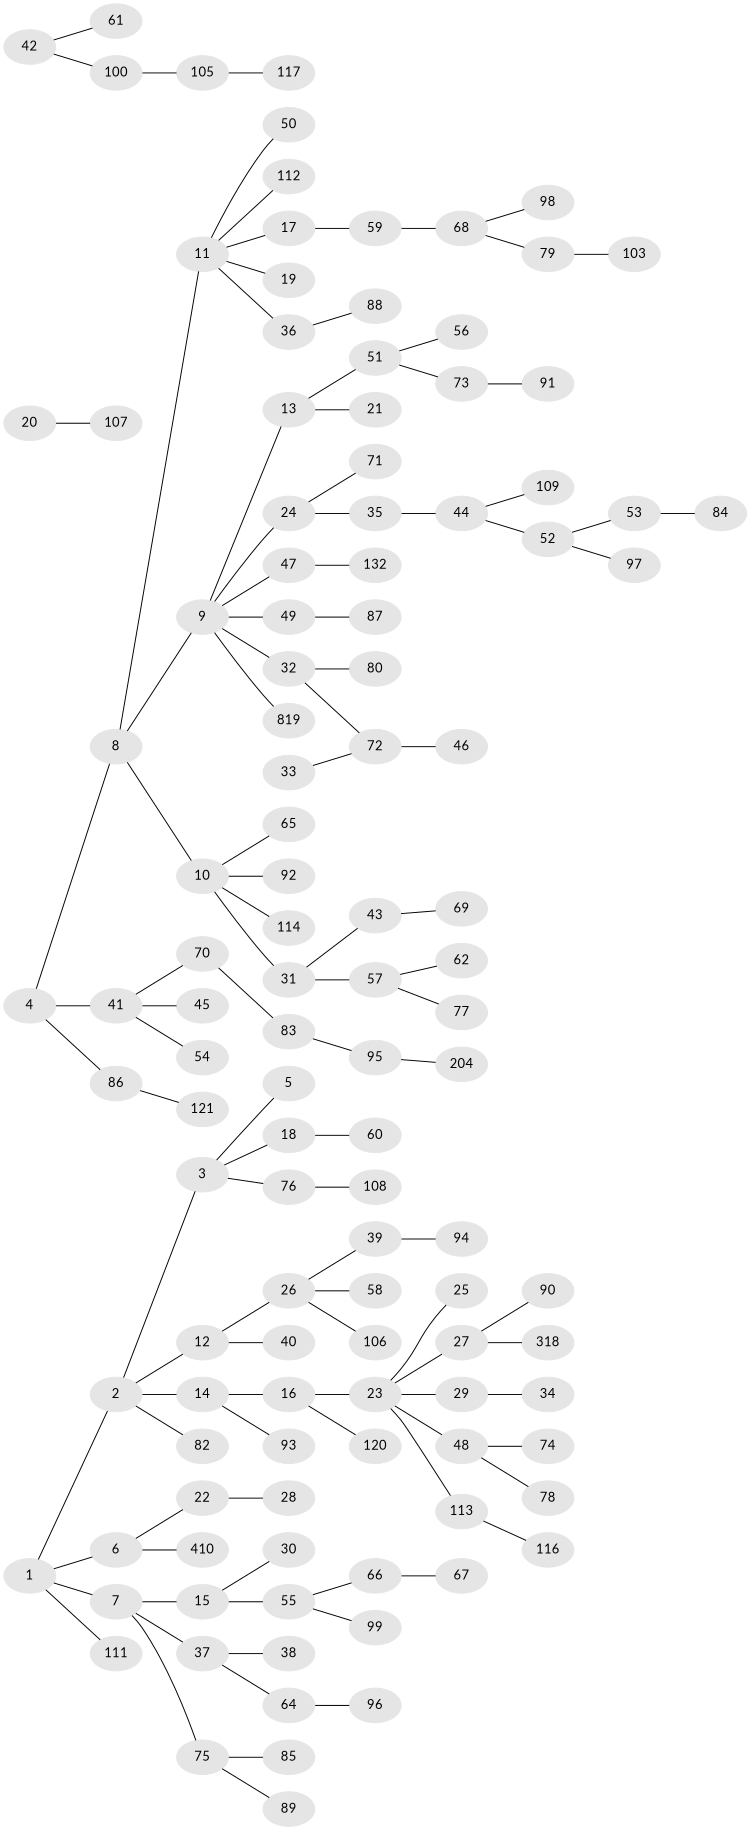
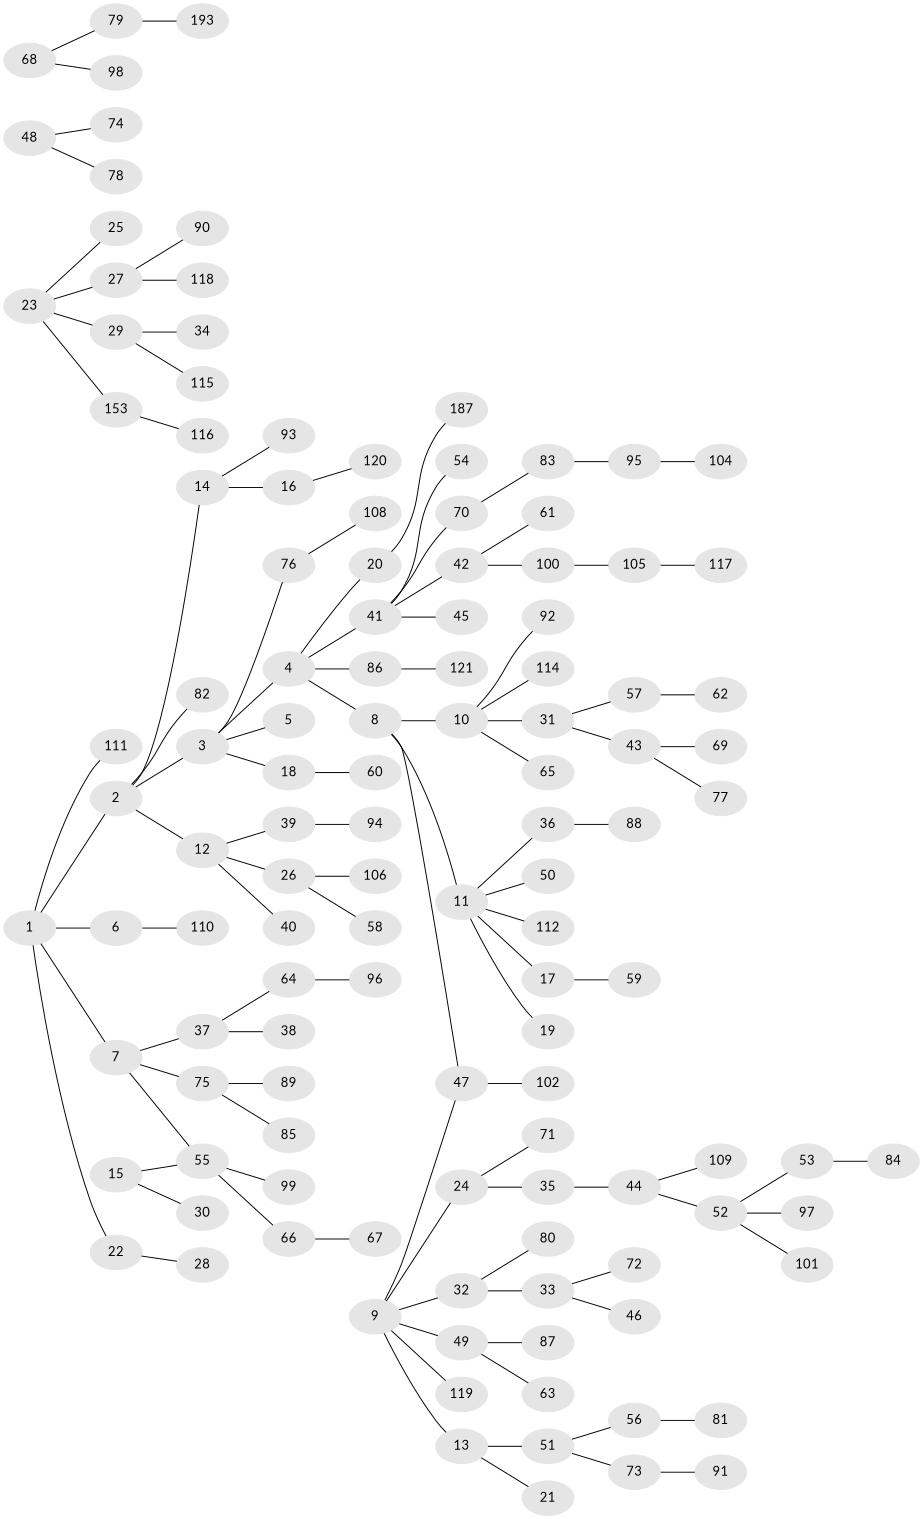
(419, 228) -> none
(634, 254) -> (203, 21)
none -> (203, 384)
(116, 423) -> (462, 410)
(375, 565) -> (548, 1084)
none -> (418, 591)
none -> (329, 616)
(159, 682) -> (430, 898)
none -> (246, 708)
(332, 708) -> (505, 1291)
(289, 721) -> (462, 1394)
(419, 747) -> (591, 1304)
(418, 996) -> (678, 773)
(462, 1064) -> (721, 462)
(332, 1265) -> (246, 837)
none -> (807, 1265)
(548, 1343) -> (203, 280)
(332, 1394) -> none
none -> (548, 1394)
(418, 1420) -> none
none -> (721, 1420)
(462, 1512) -> (116, 410)
(159, 1524) -> (60, 1093)
(203, 1550) -> (203, 928)
(159, 1602) -> (159, 1110)
